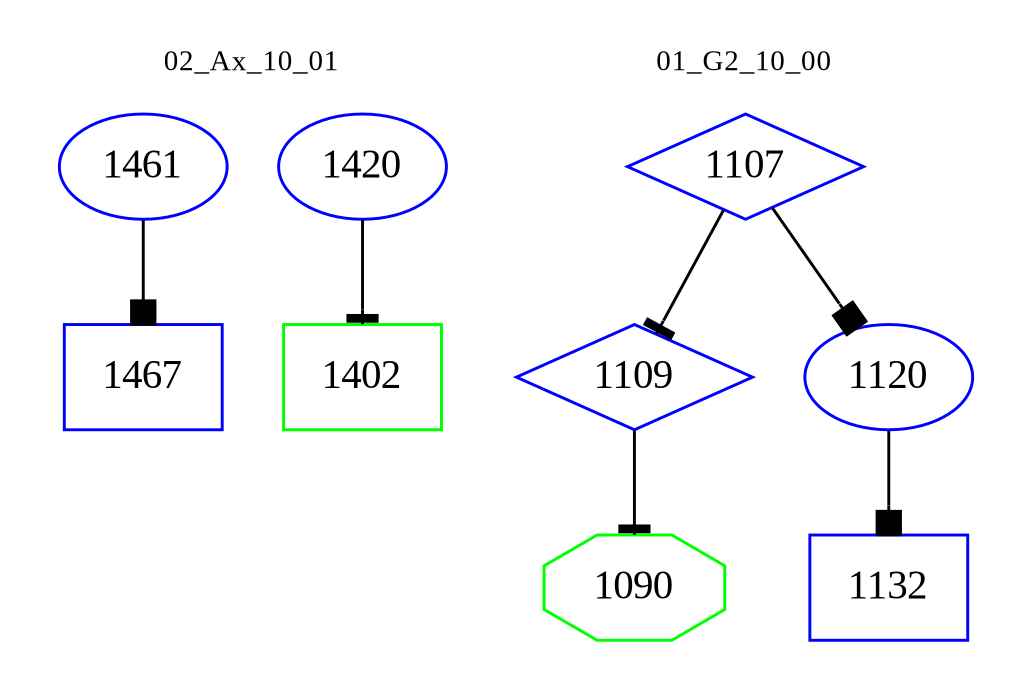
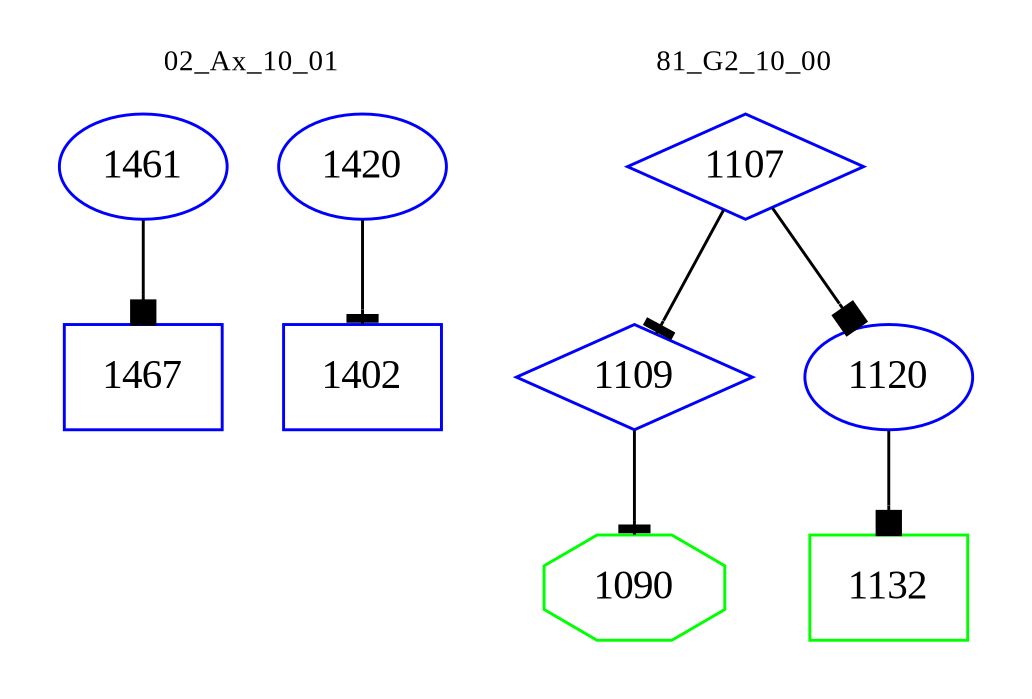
(746, 63) -> (746, 63)
(363, 377) -> (363, 377)
(889, 588) -> (889, 588)
